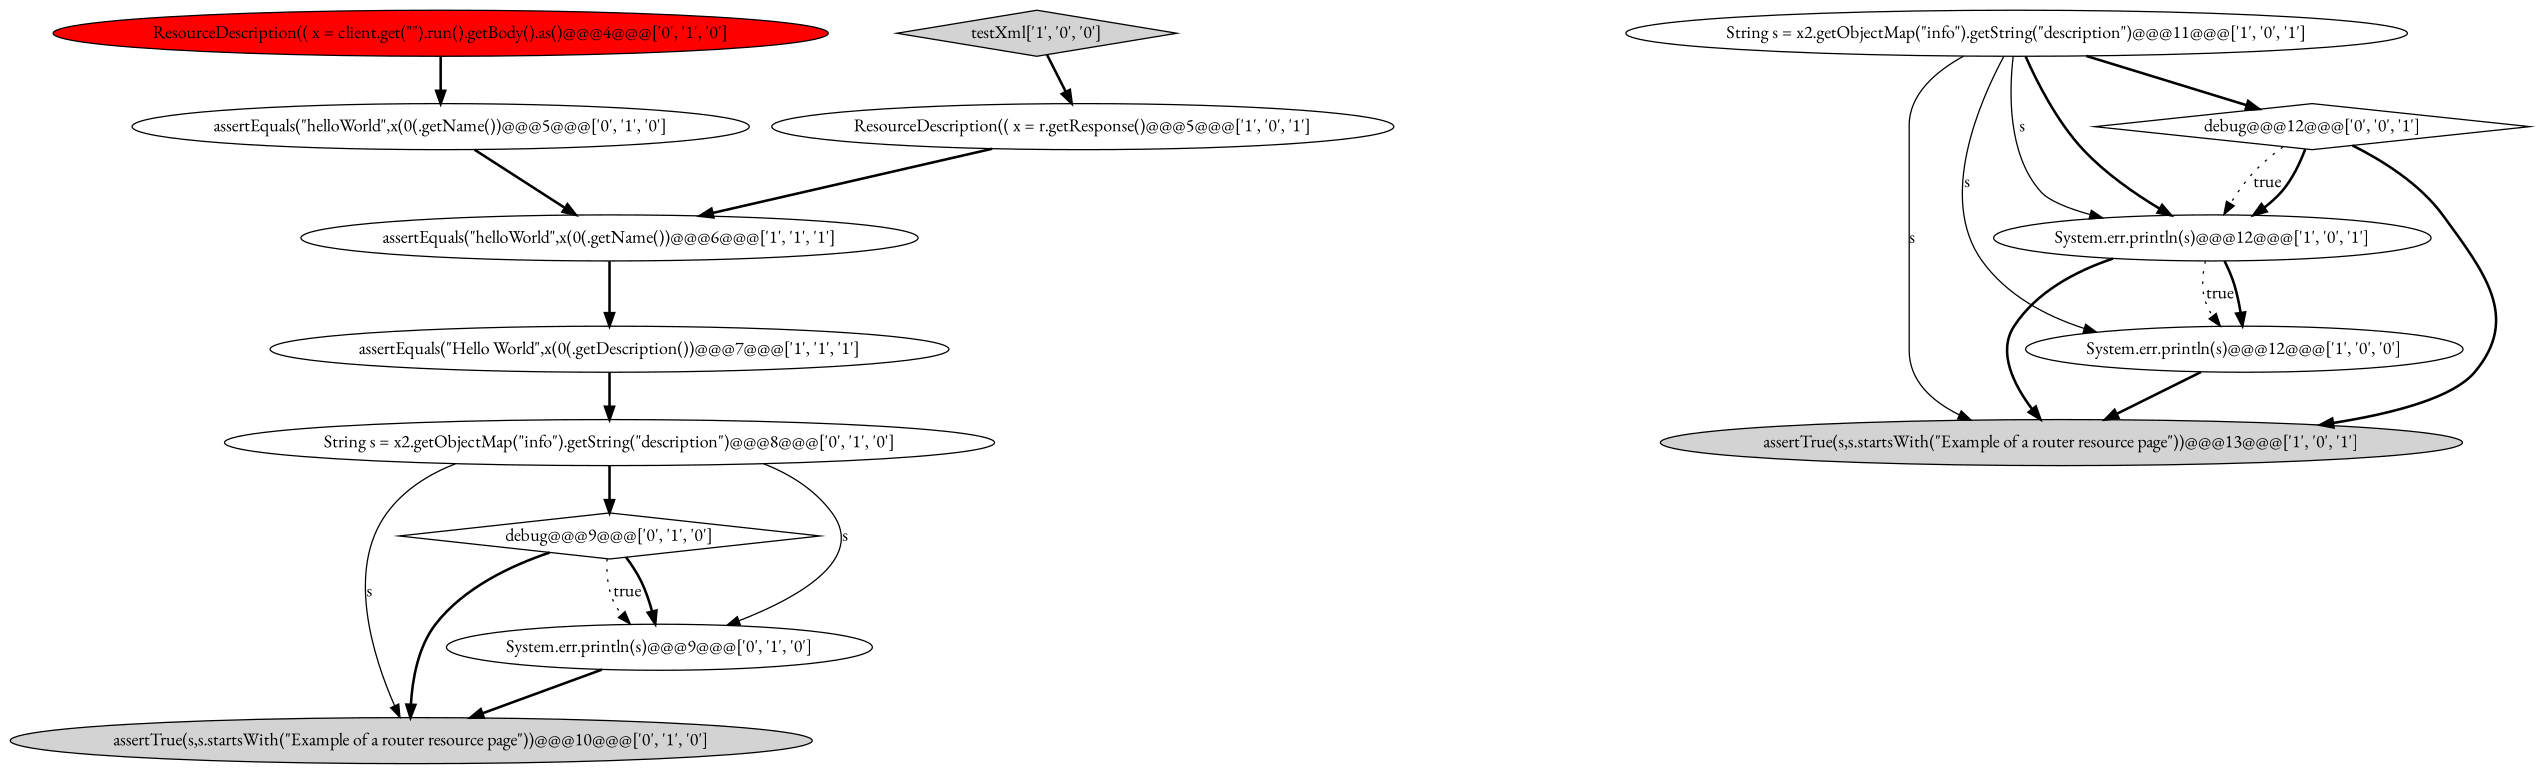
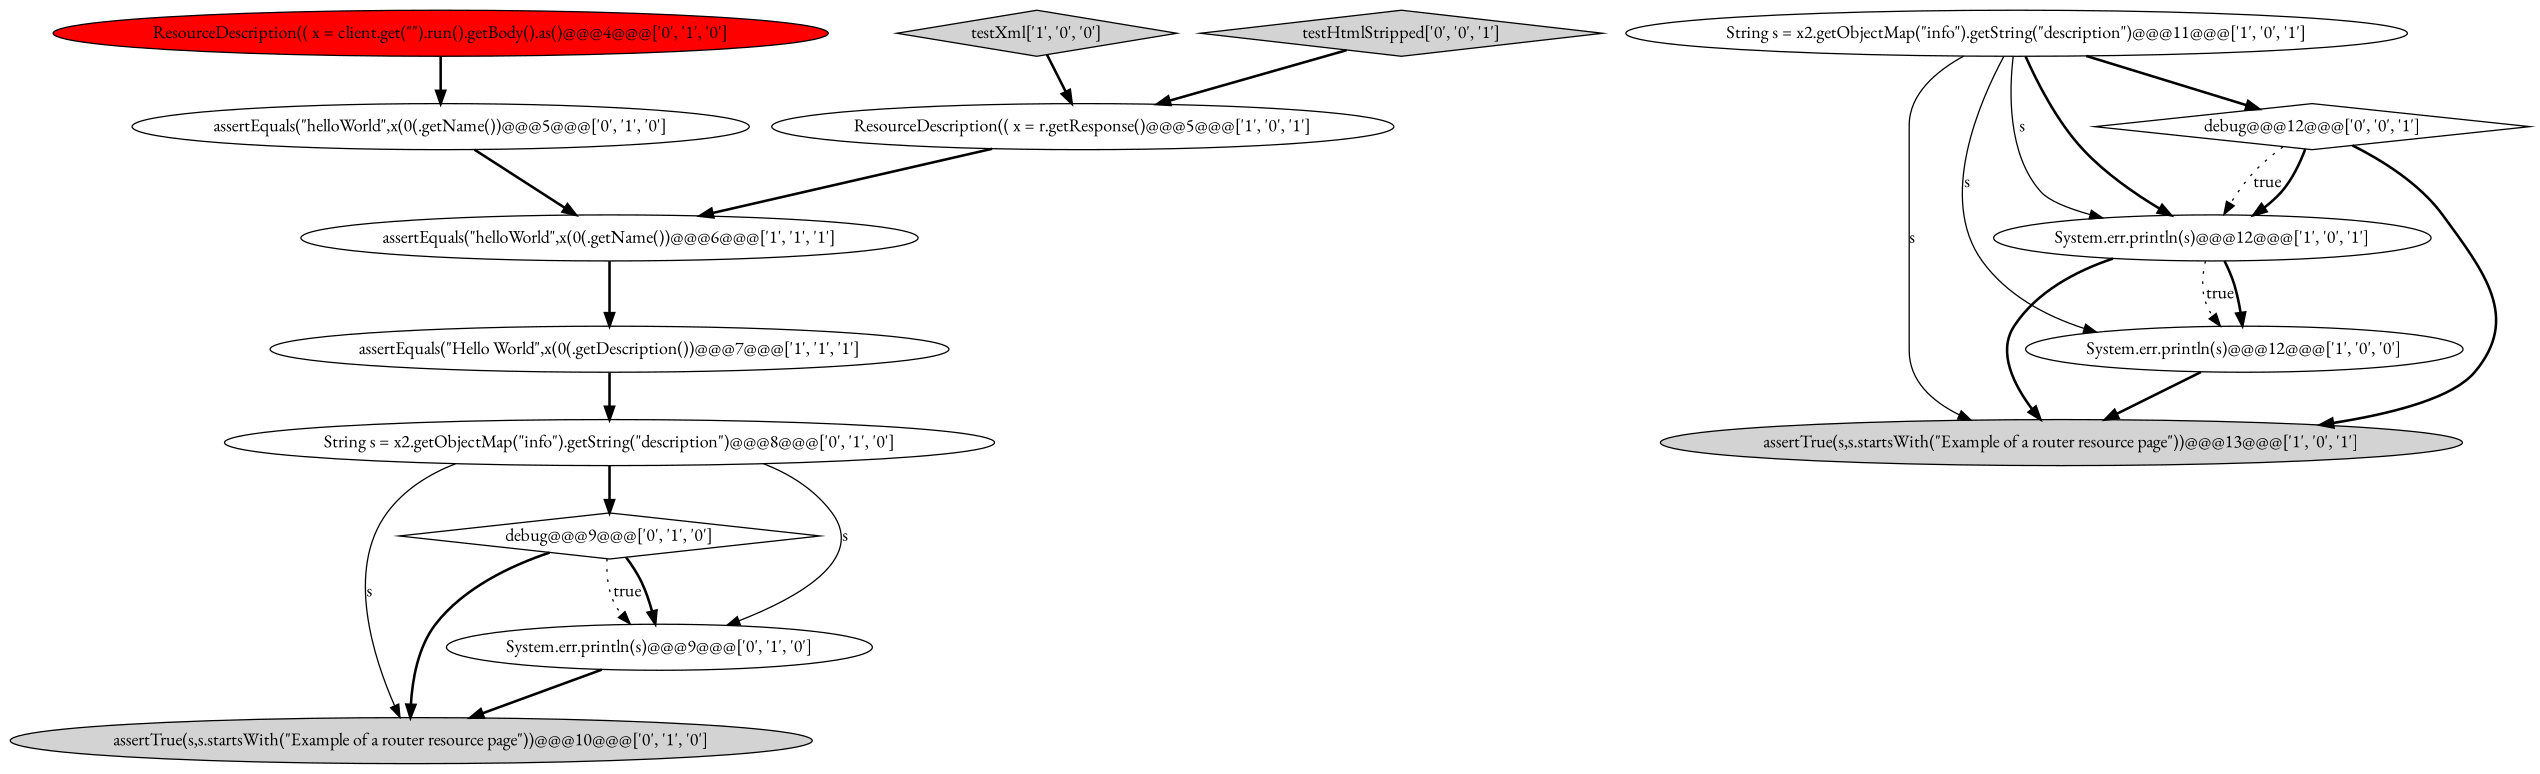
none -> (1401, 33)
